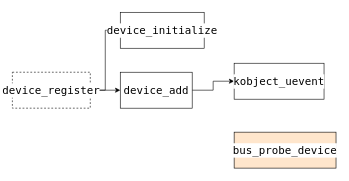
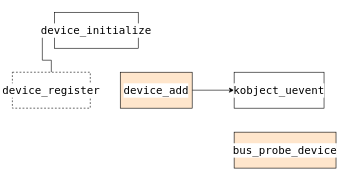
(162, 30) -> (96, 30)
(279, 81) -> (279, 90)
(113, 90) -> none
(156, 90) -> (156, 90)
